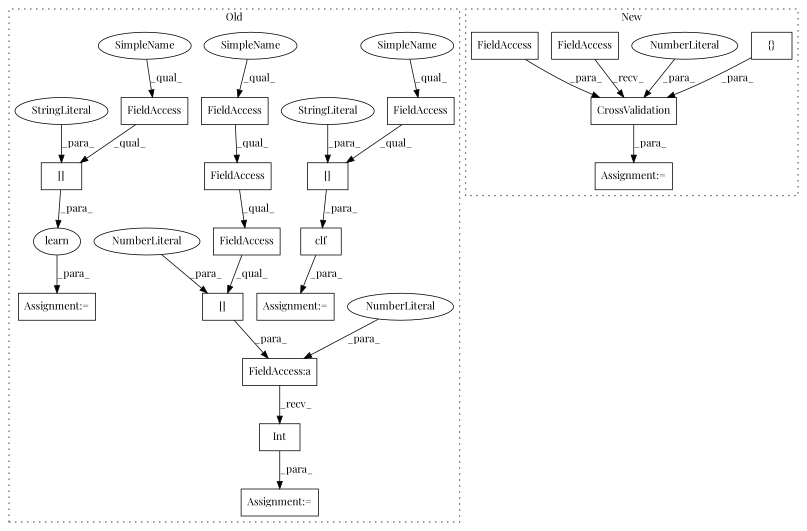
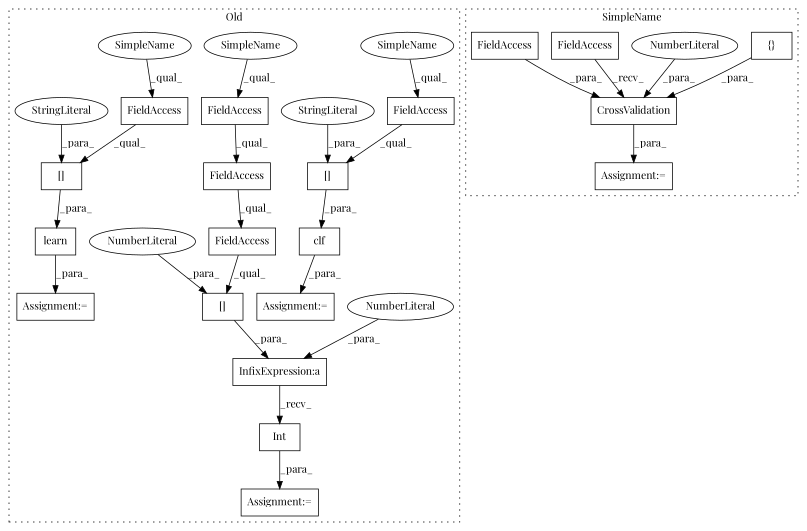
(632, 18) -> (632, 18)
(57, 242) -> (56, 242)
(280, 372) -> (280, 372)
